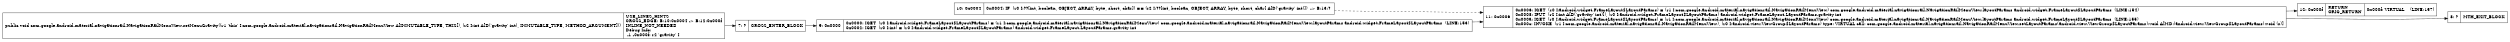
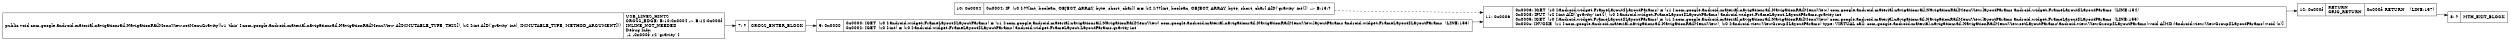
(2401, 10) -> (2401, 10)
(2365, 19) -> (2441, 15)
